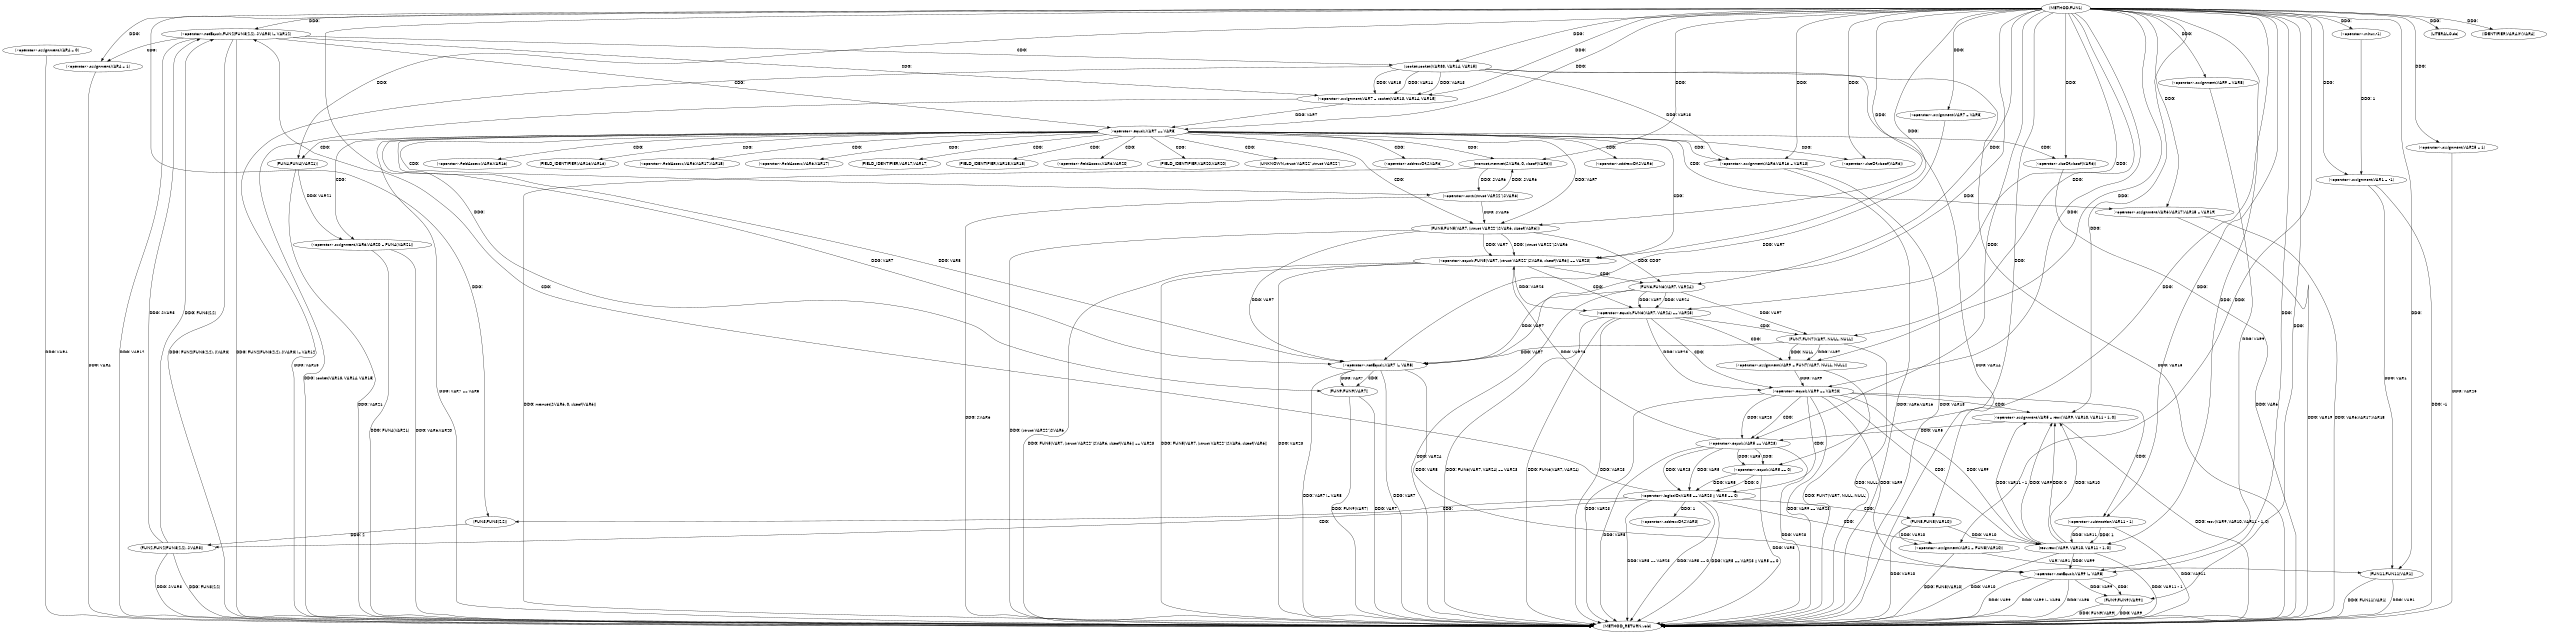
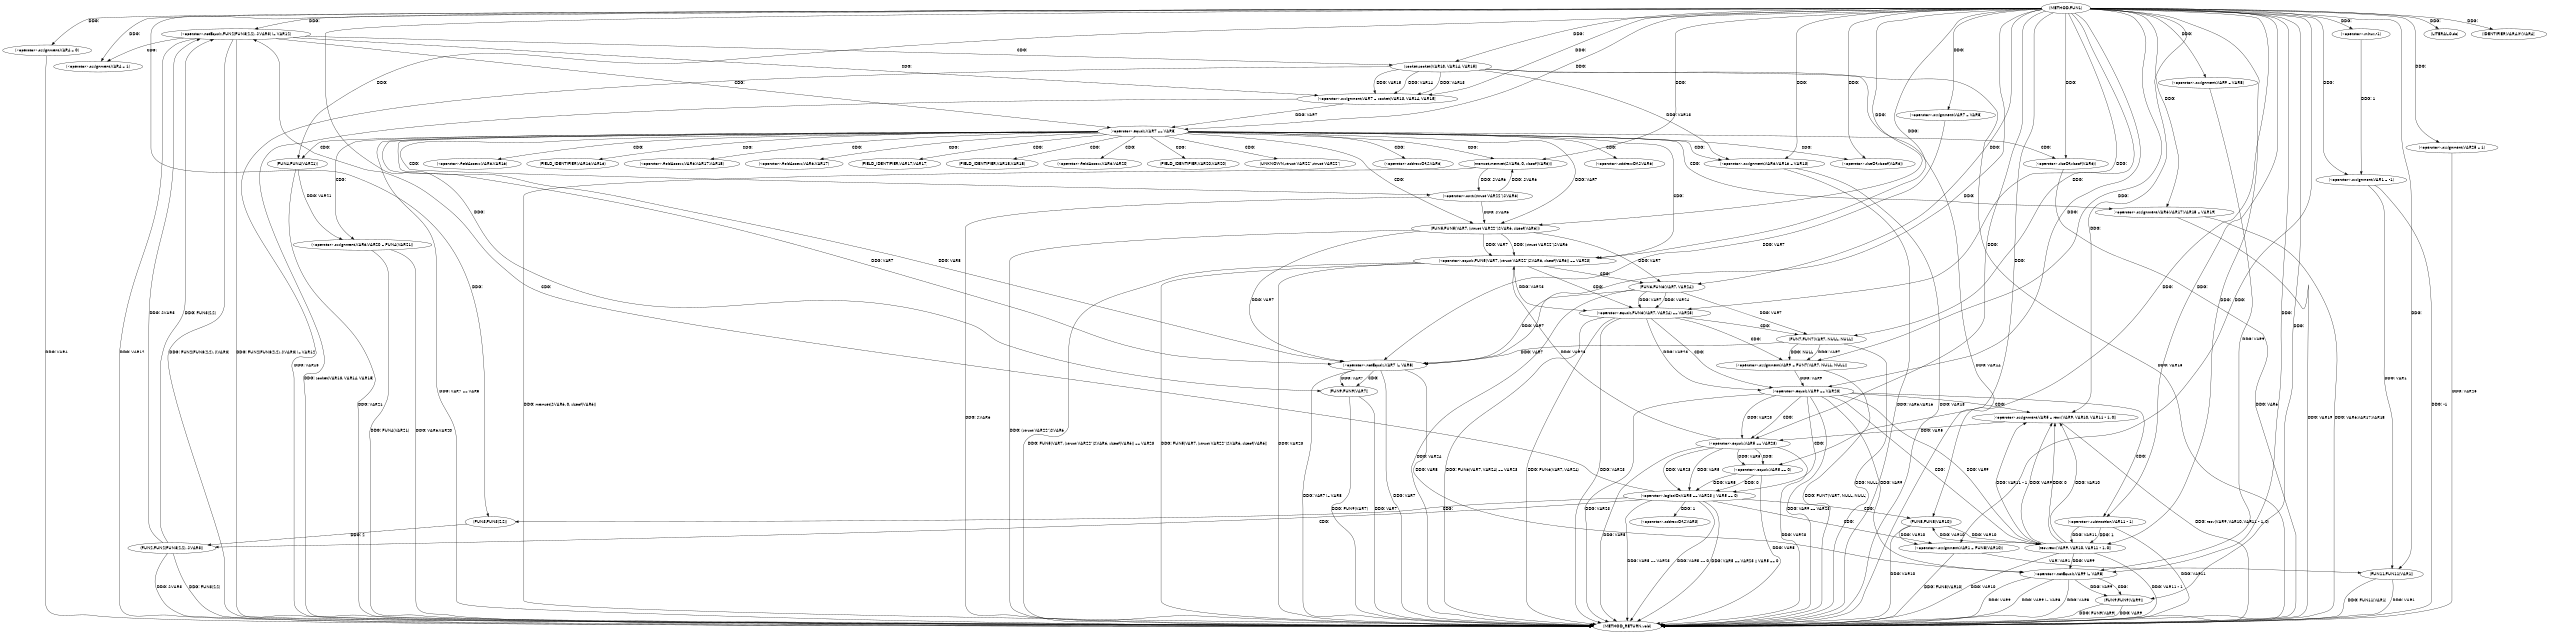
none -> (1044, 11)
(1441, 67) -> (1441, 67)
(1650, 261) -> (1650, 261)
none -> (1985, 542)
(89, 581) -> none
